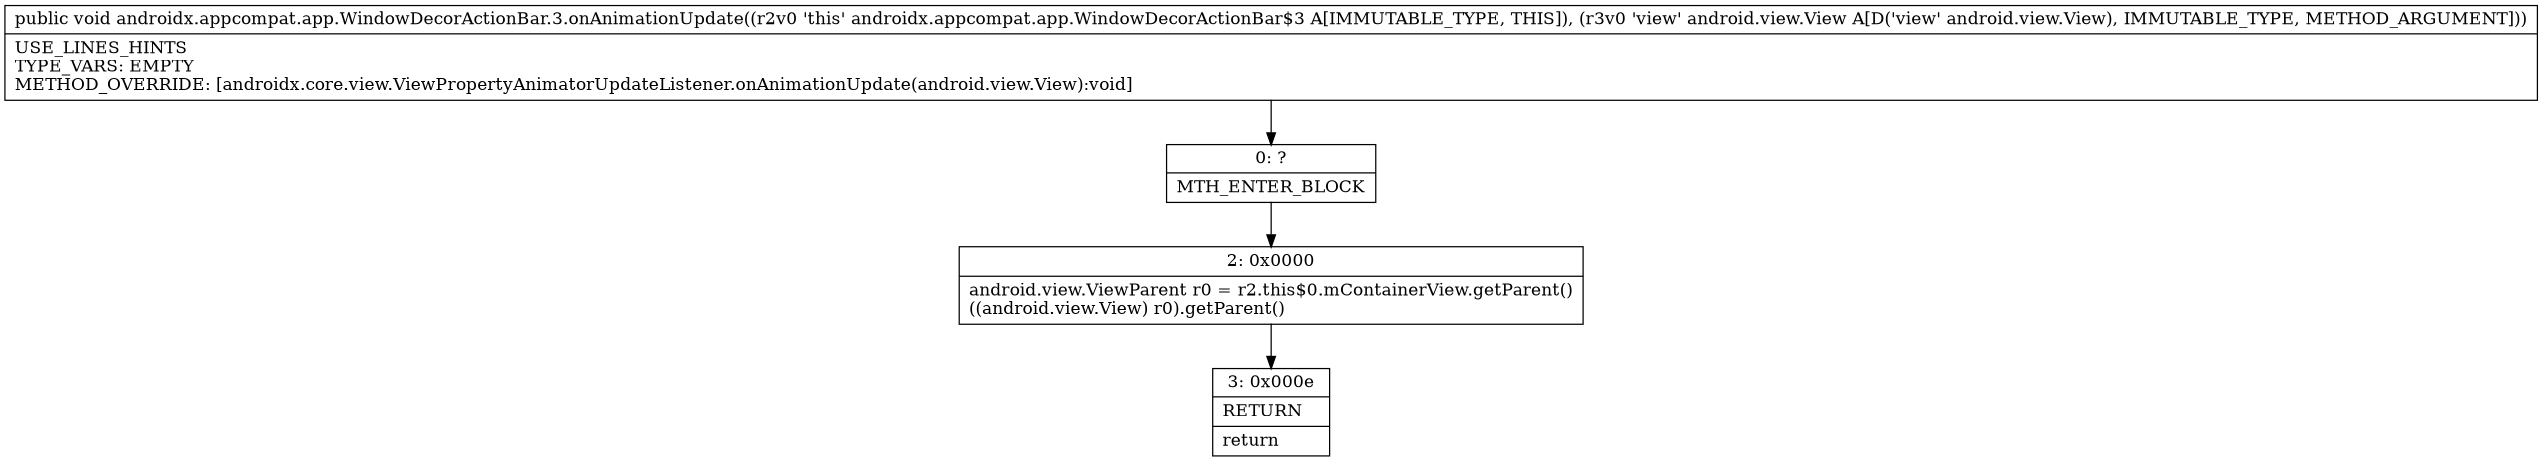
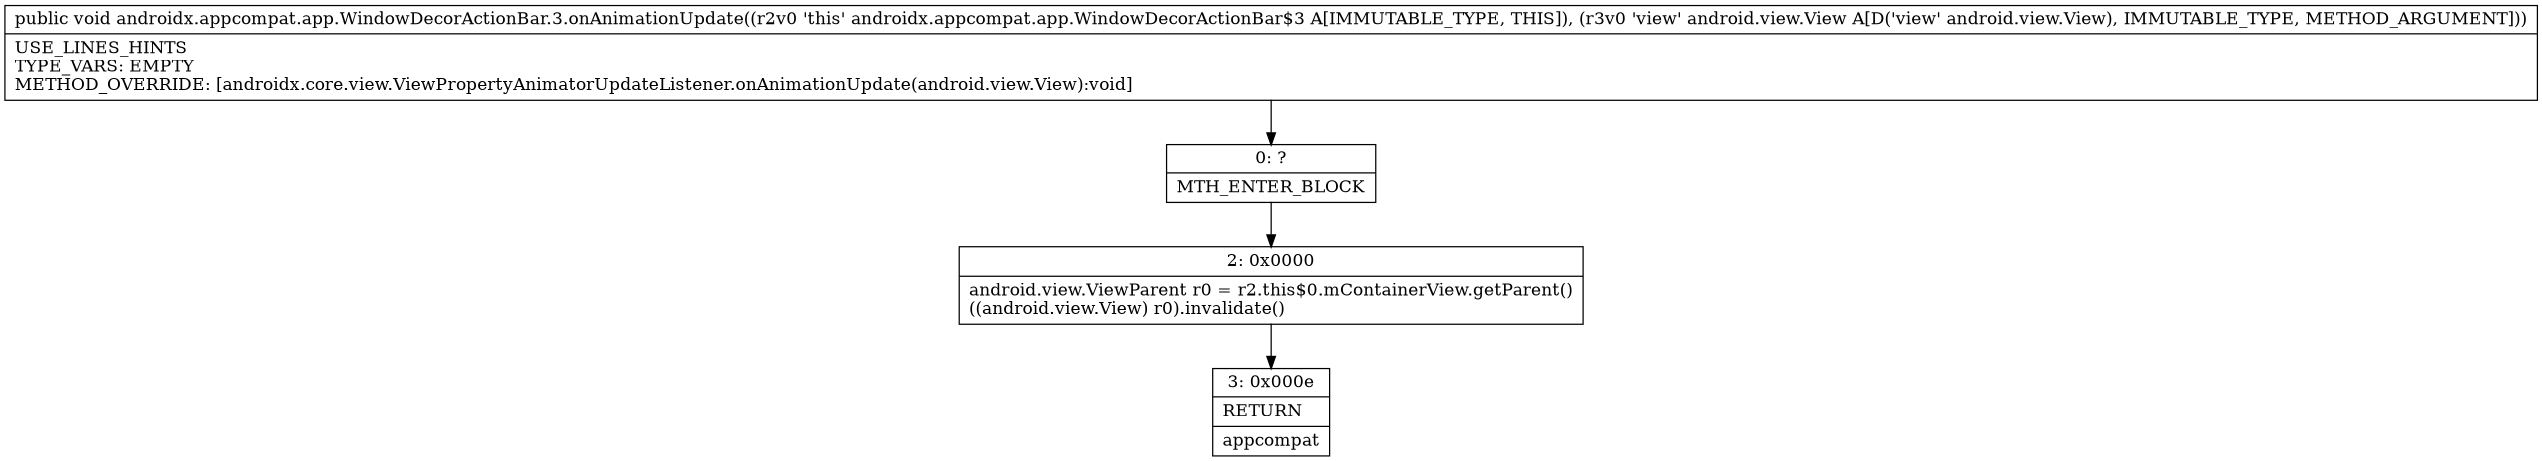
(1127, 309) -> (1127, 309)
(1251, 441) -> (1271, 441)
